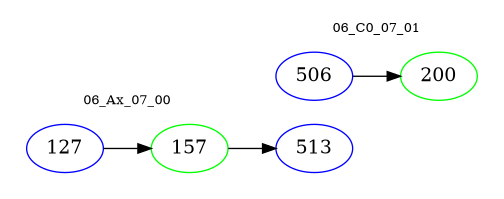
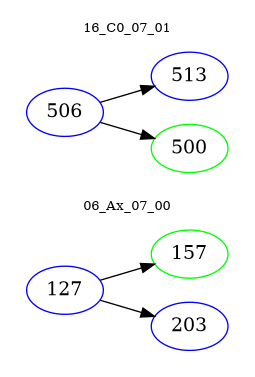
(377, 29) -> (127, 29)
(439, 76) -> (190, 148)
(247, 148) -> (121, 96)
none -> (190, 326)
